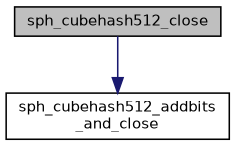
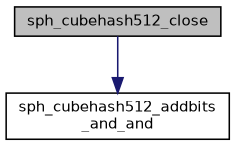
(118, 116) -> (118, 116)
